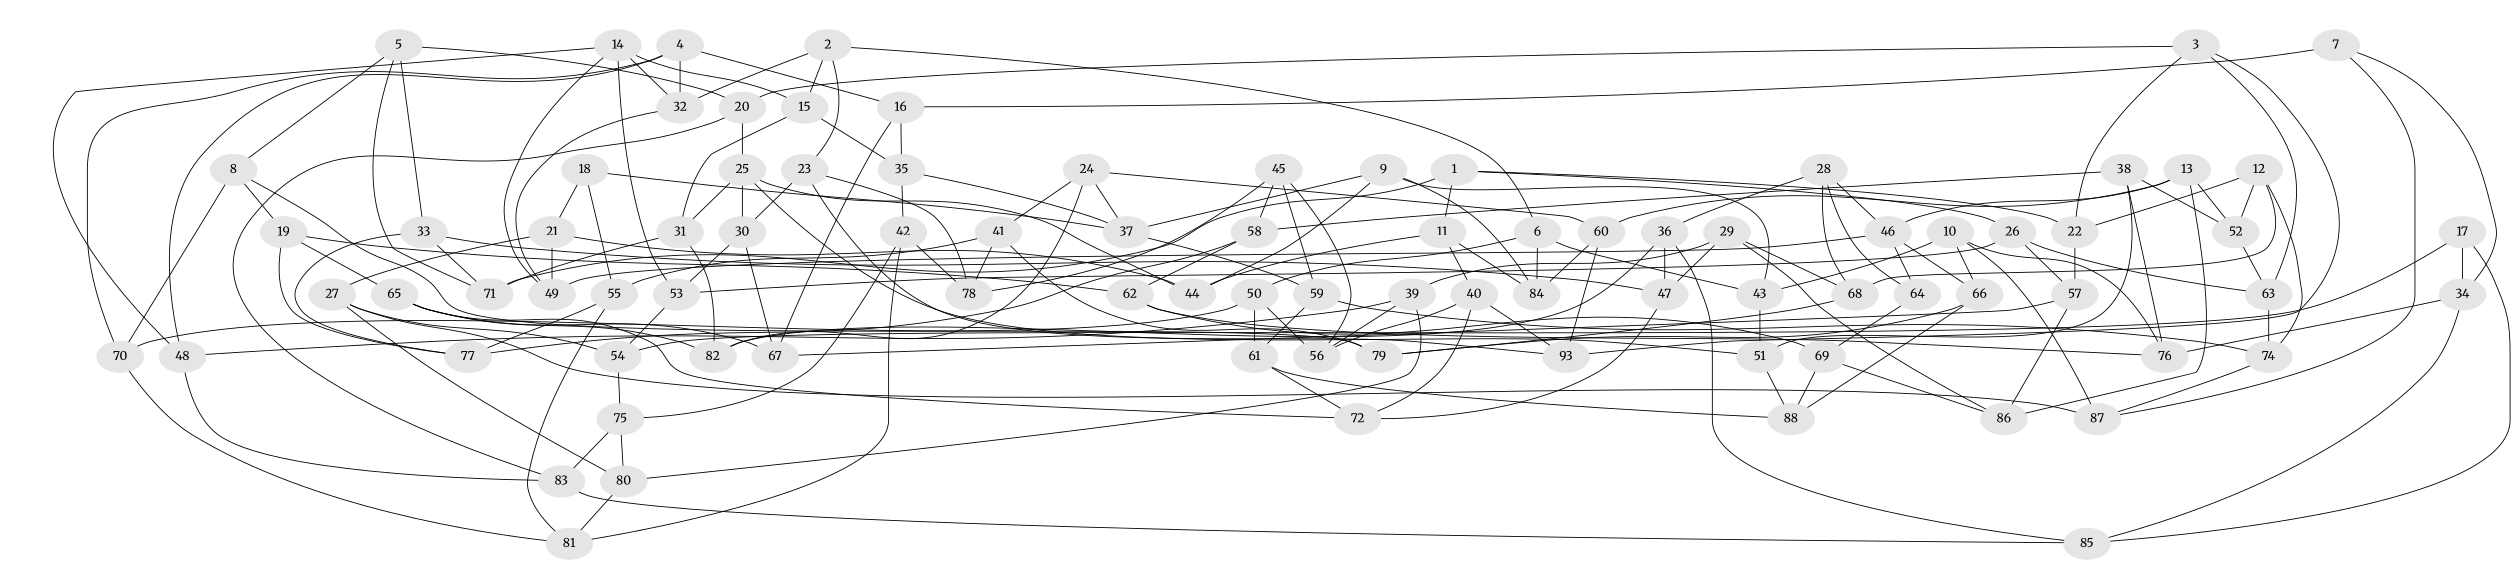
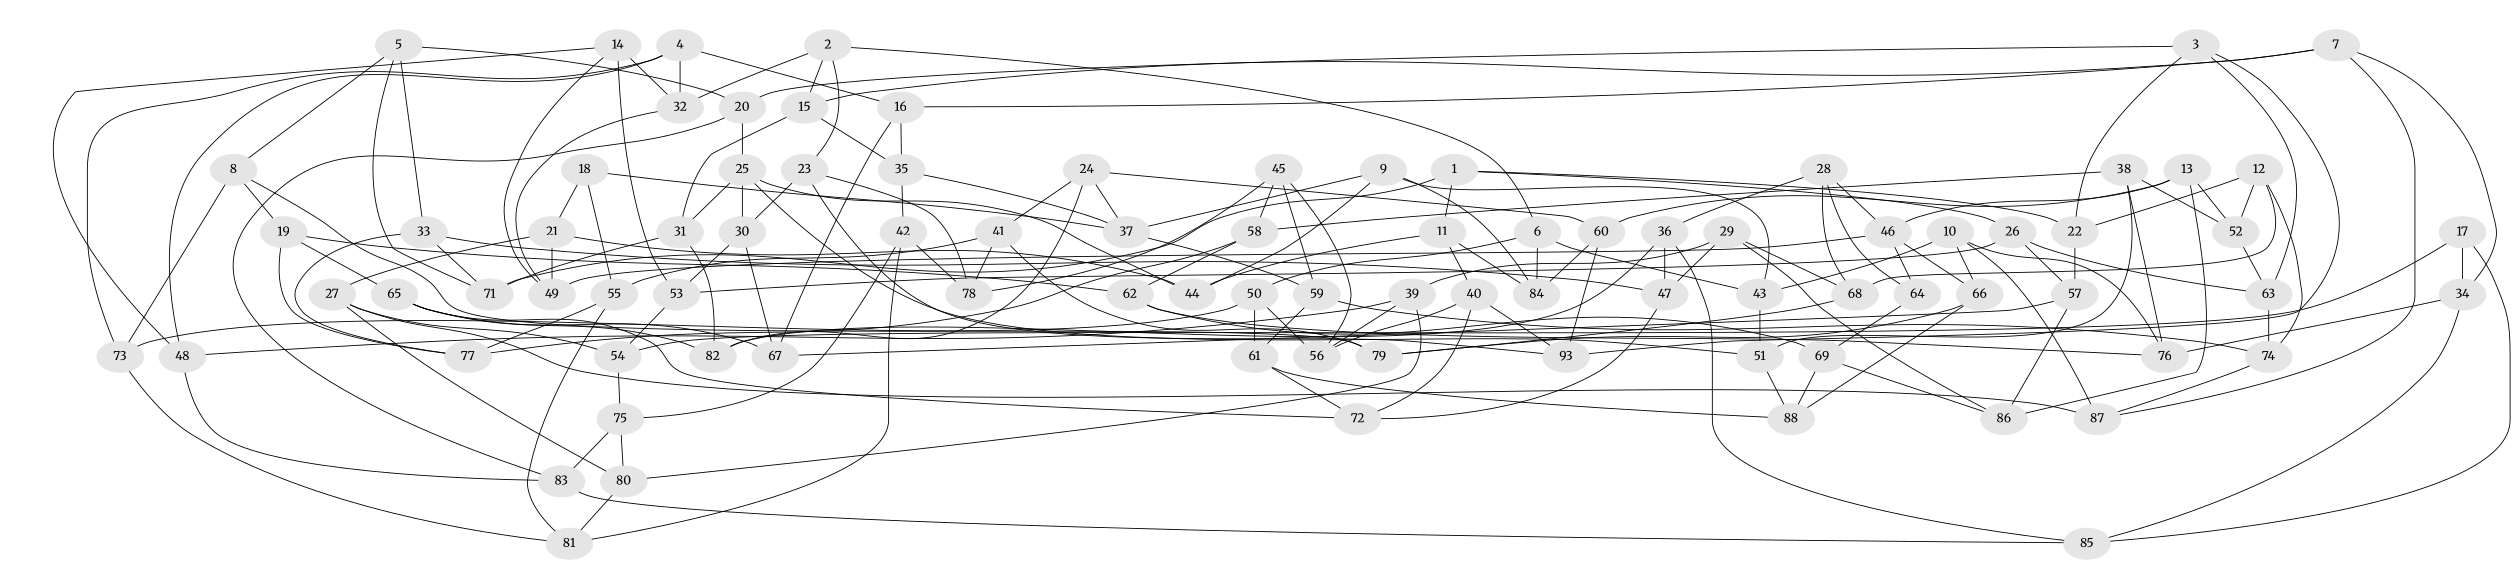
(711, 76) -> (1569, 67)
(120, 357) -> (120, 357)
